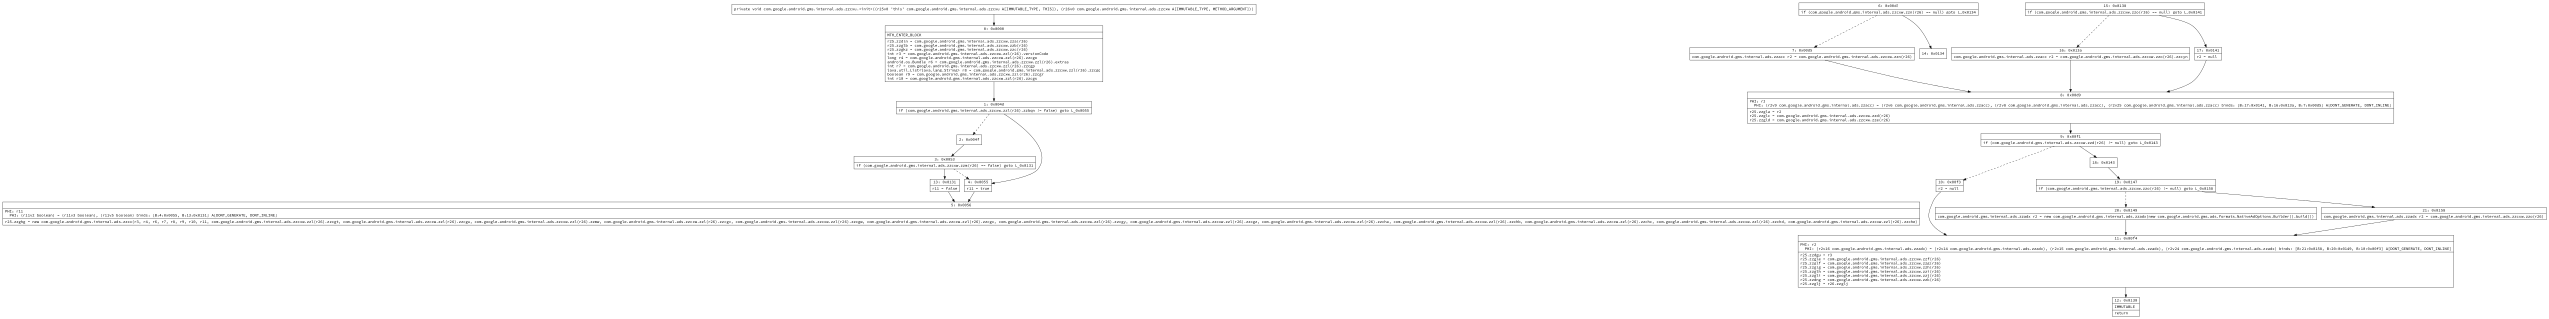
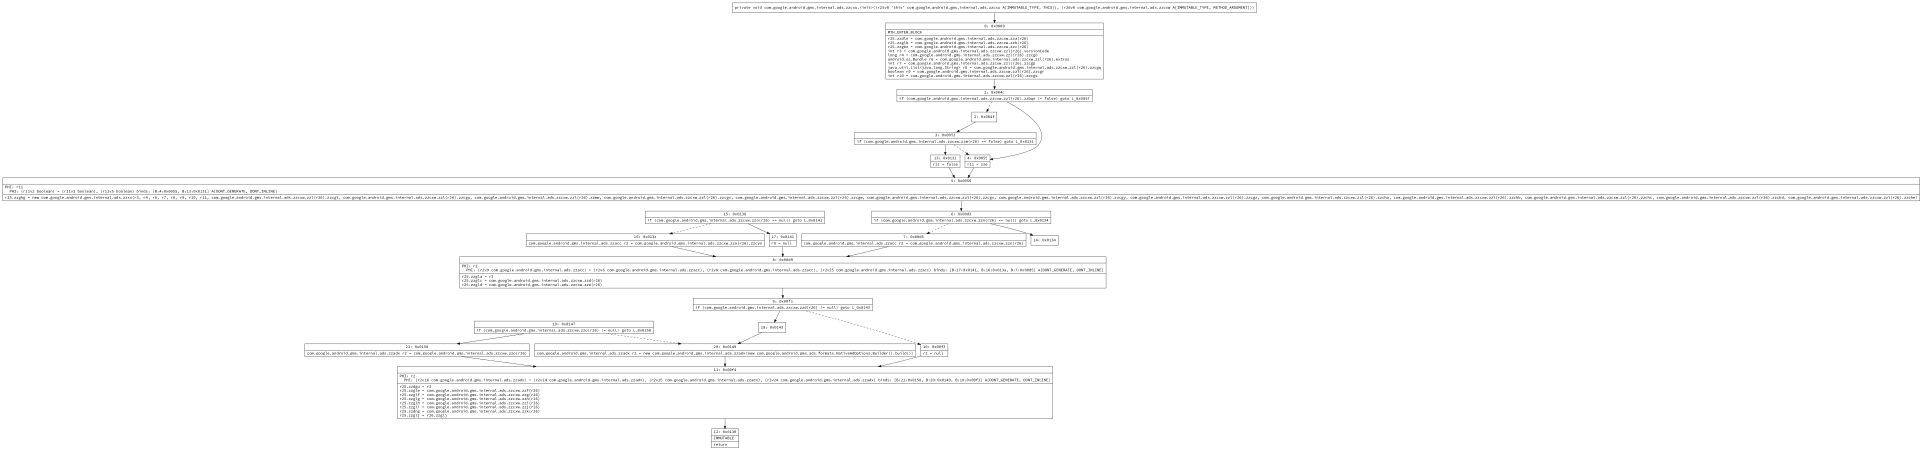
(2207, 57) -> (782, 243)
(2113, 172) -> (751, 338)
(978, 189) -> (977, 164)
none -> (961, 205)
